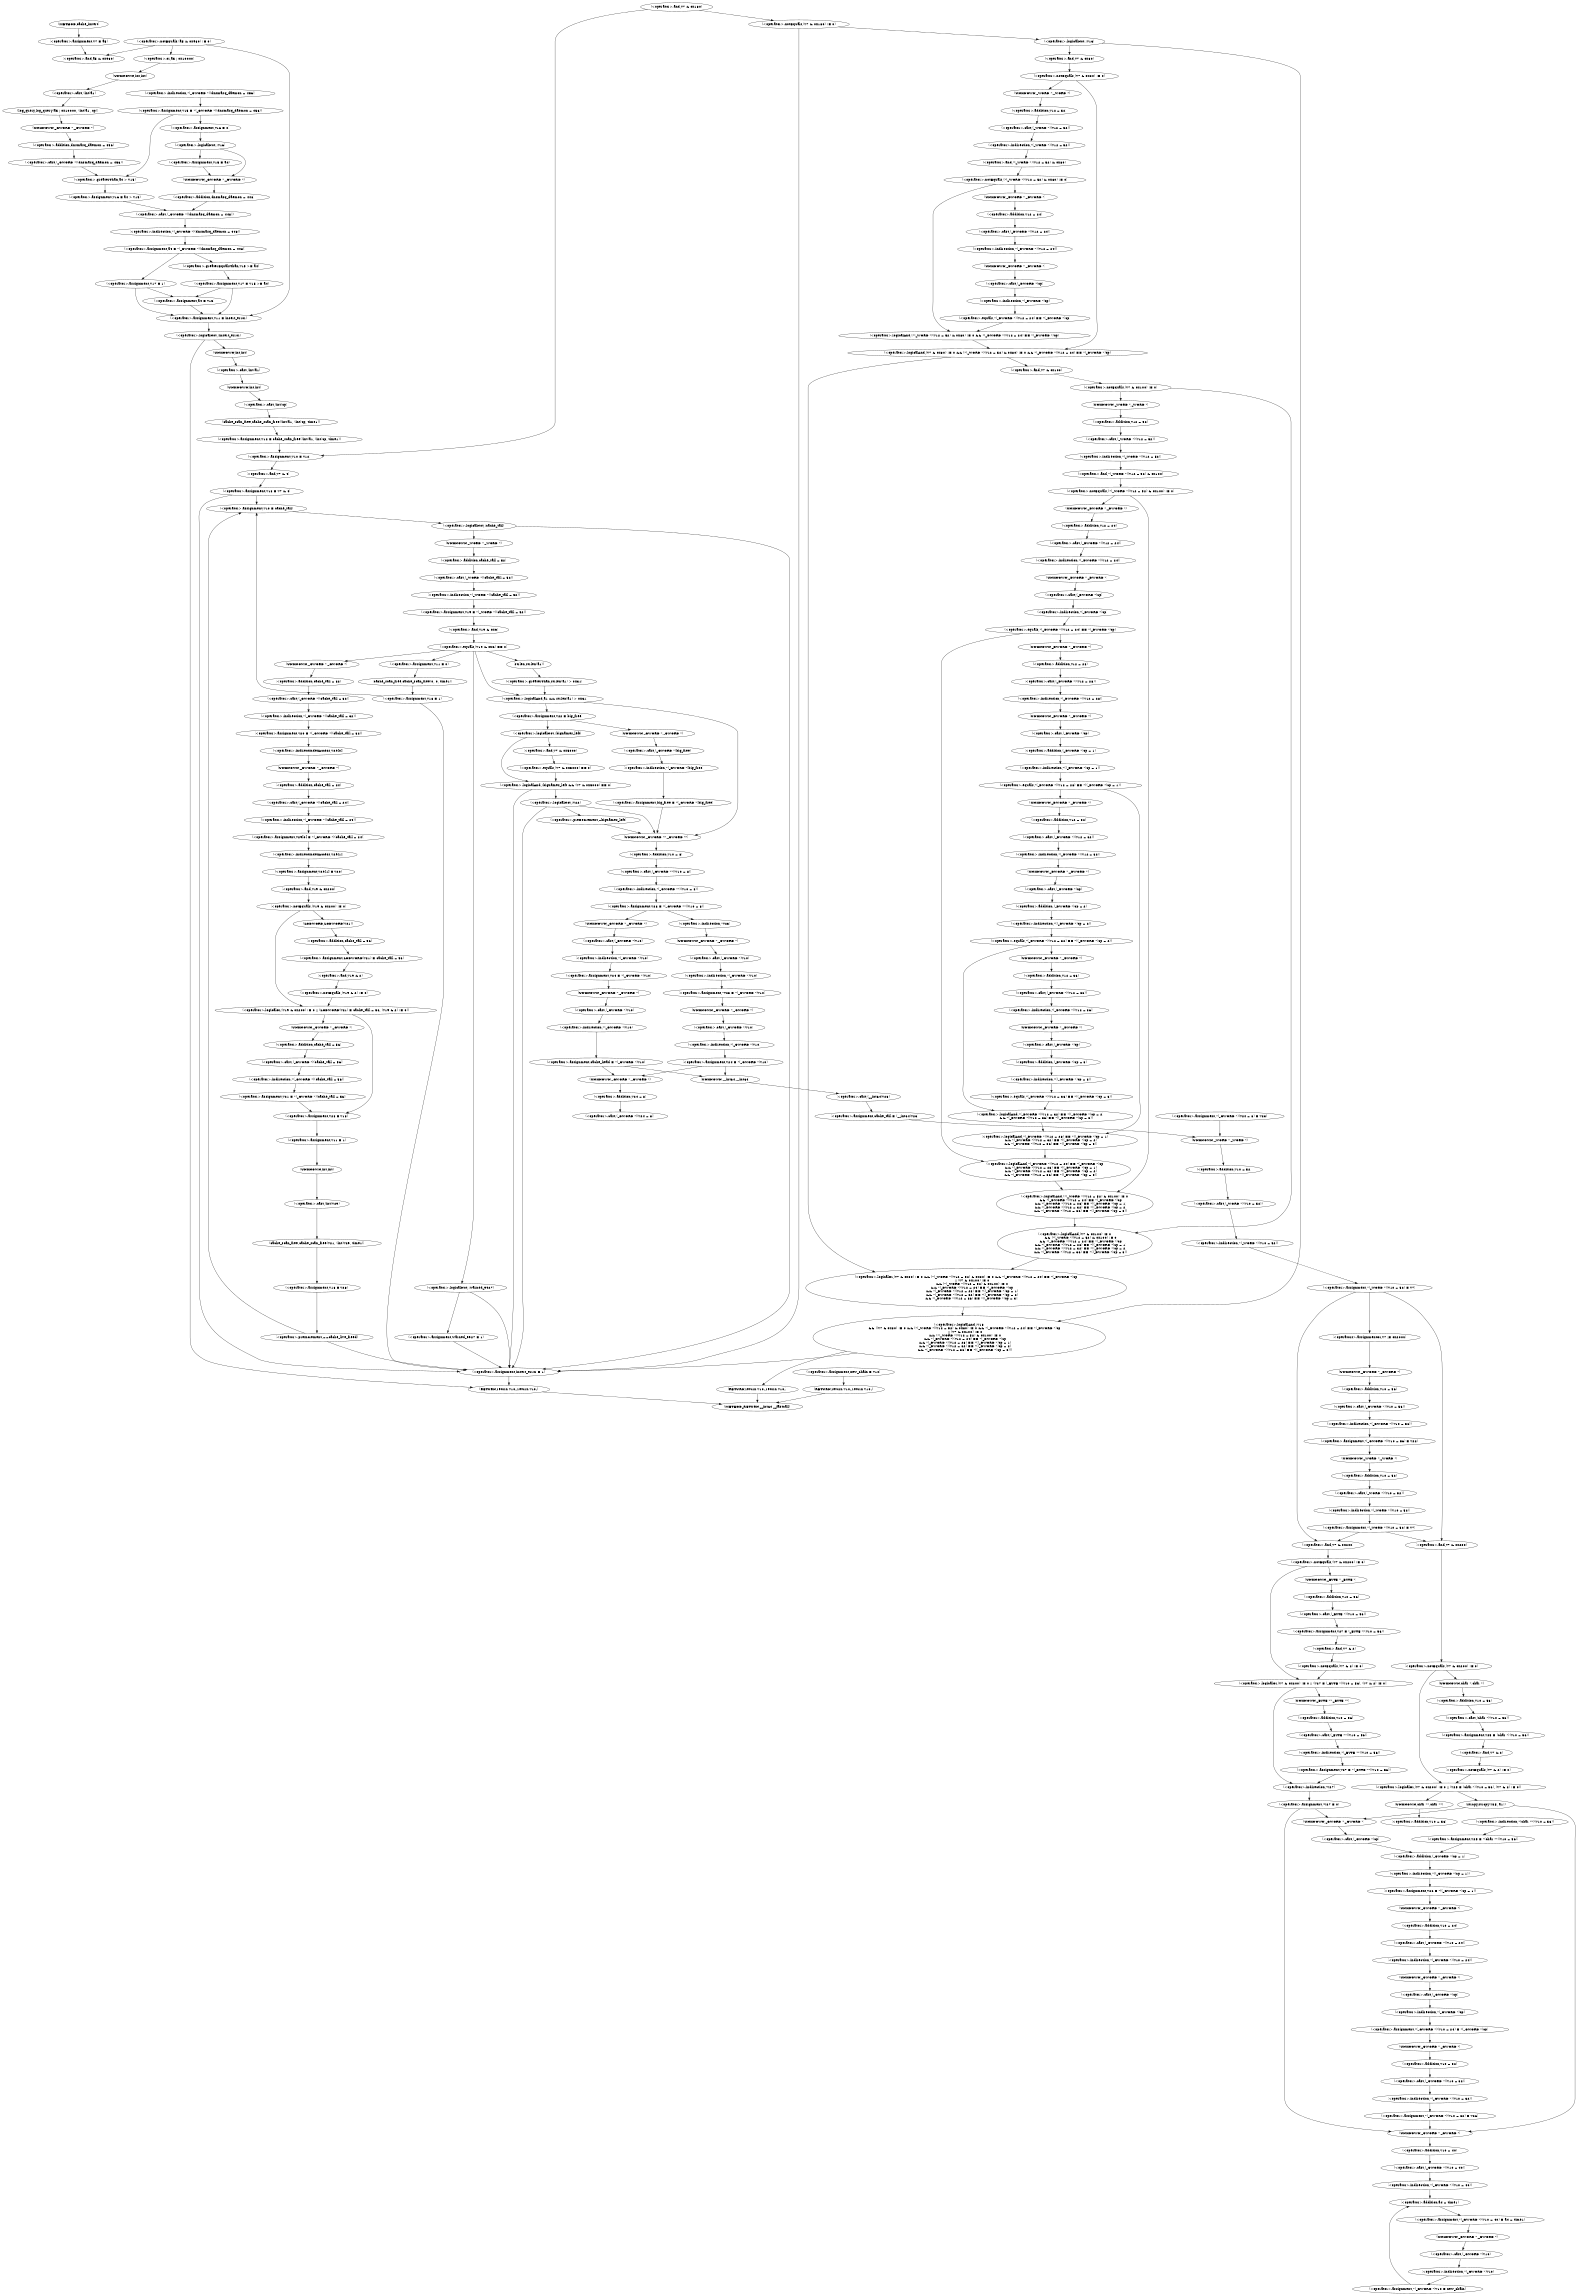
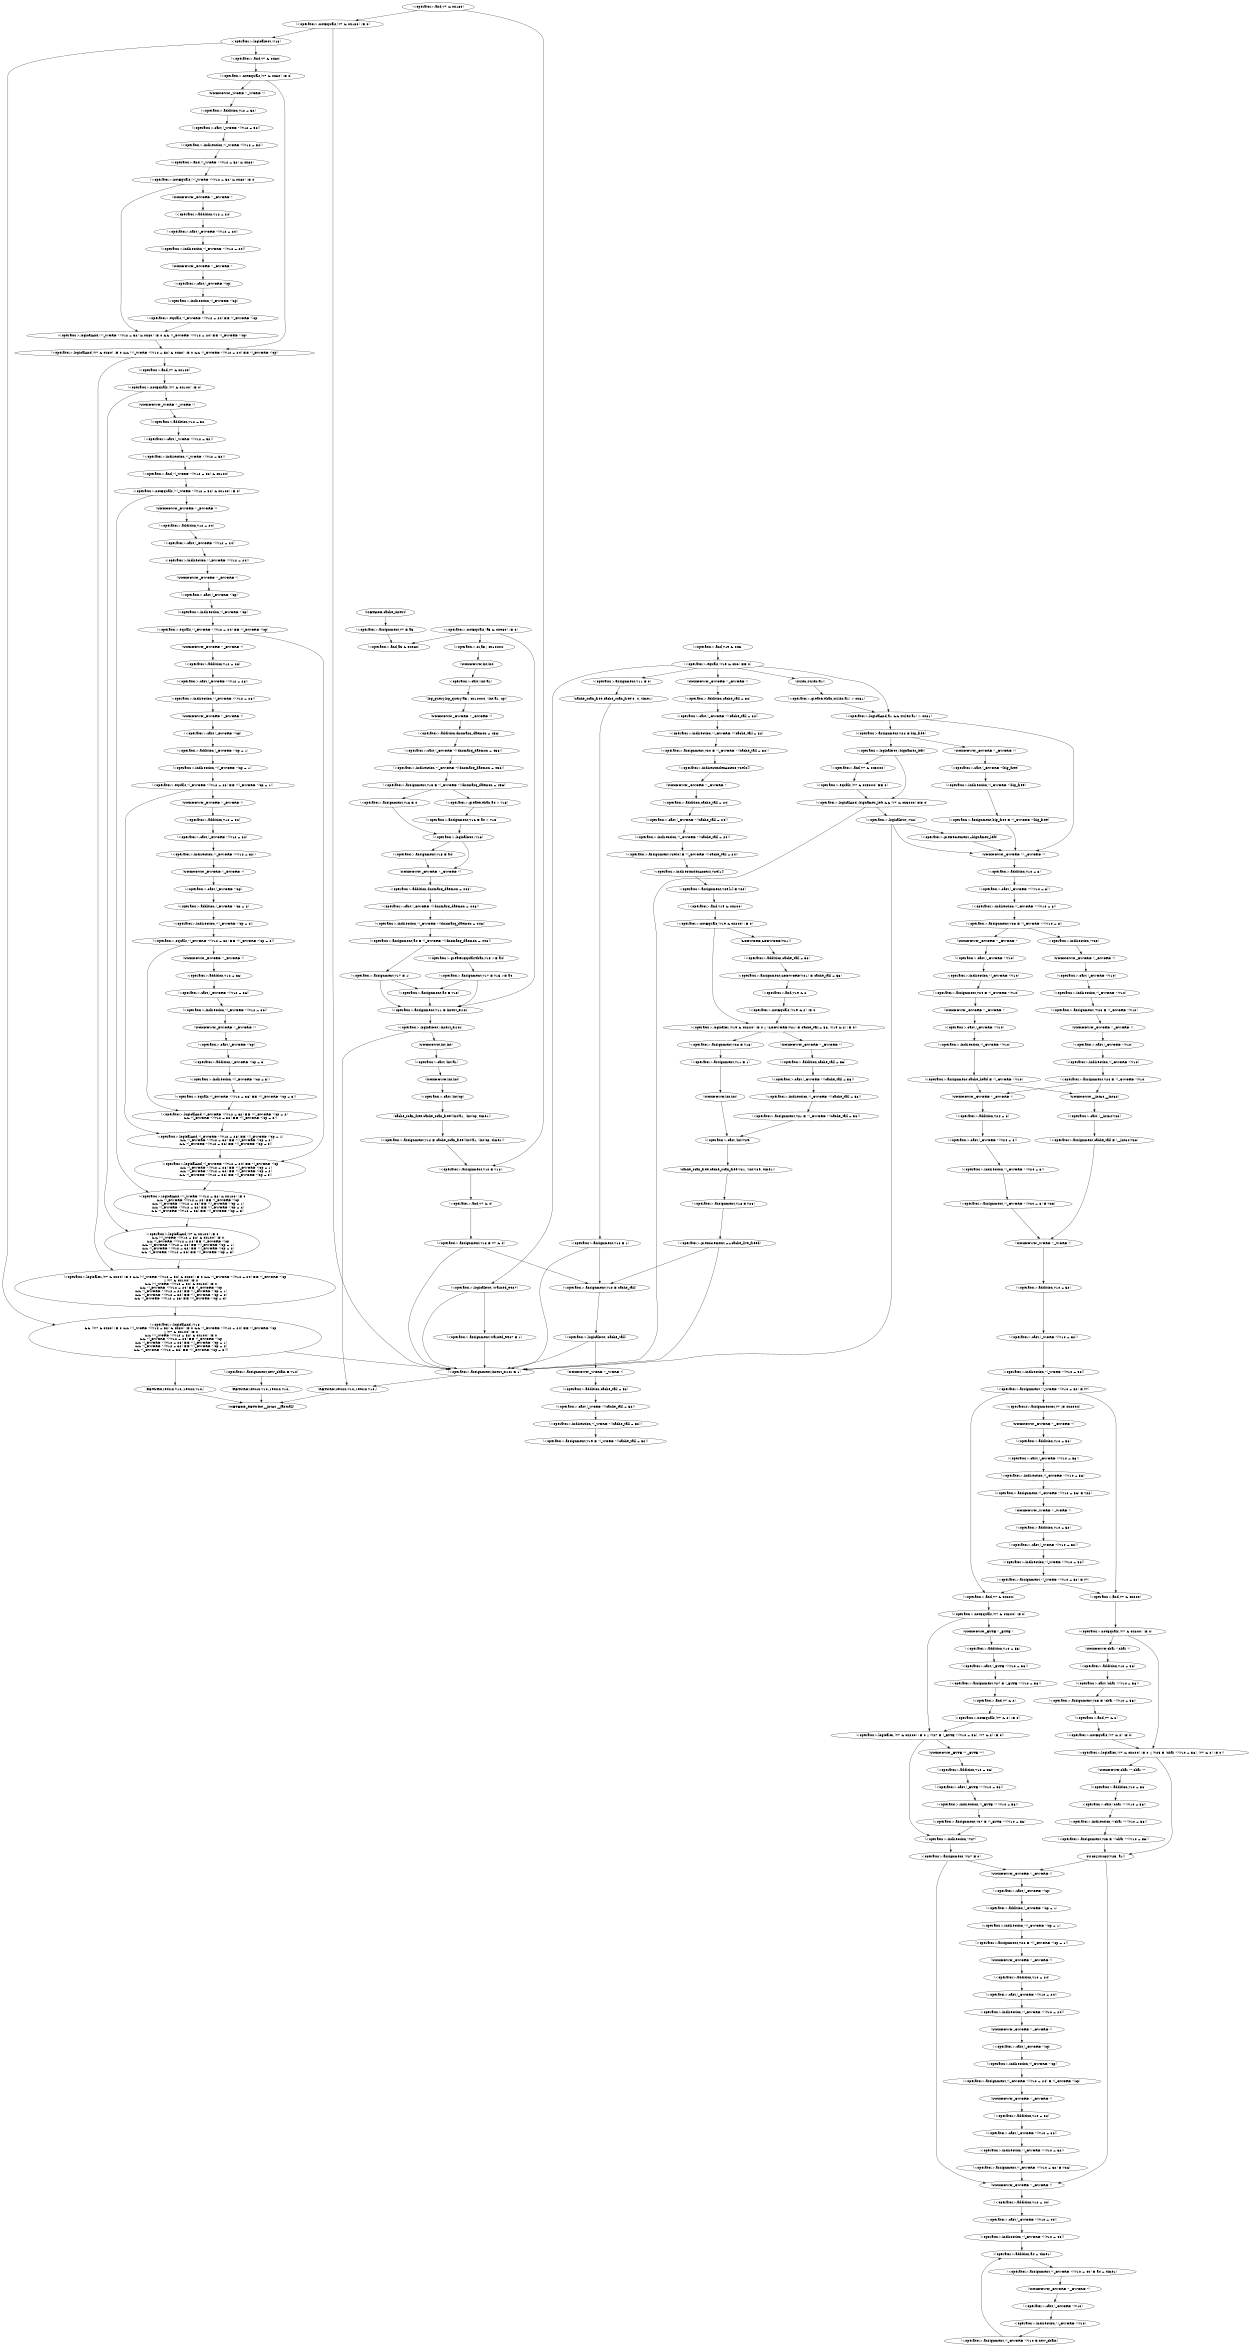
(89, 171) -> (451, 758)
(144, 206) -> (460, 828)
(474, 620) -> none
(304, 1106) -> (768, 1128)
none -> (1003, 1170)
none -> (1114, 1805)
(1453, 1847) -> (1104, 1847)
